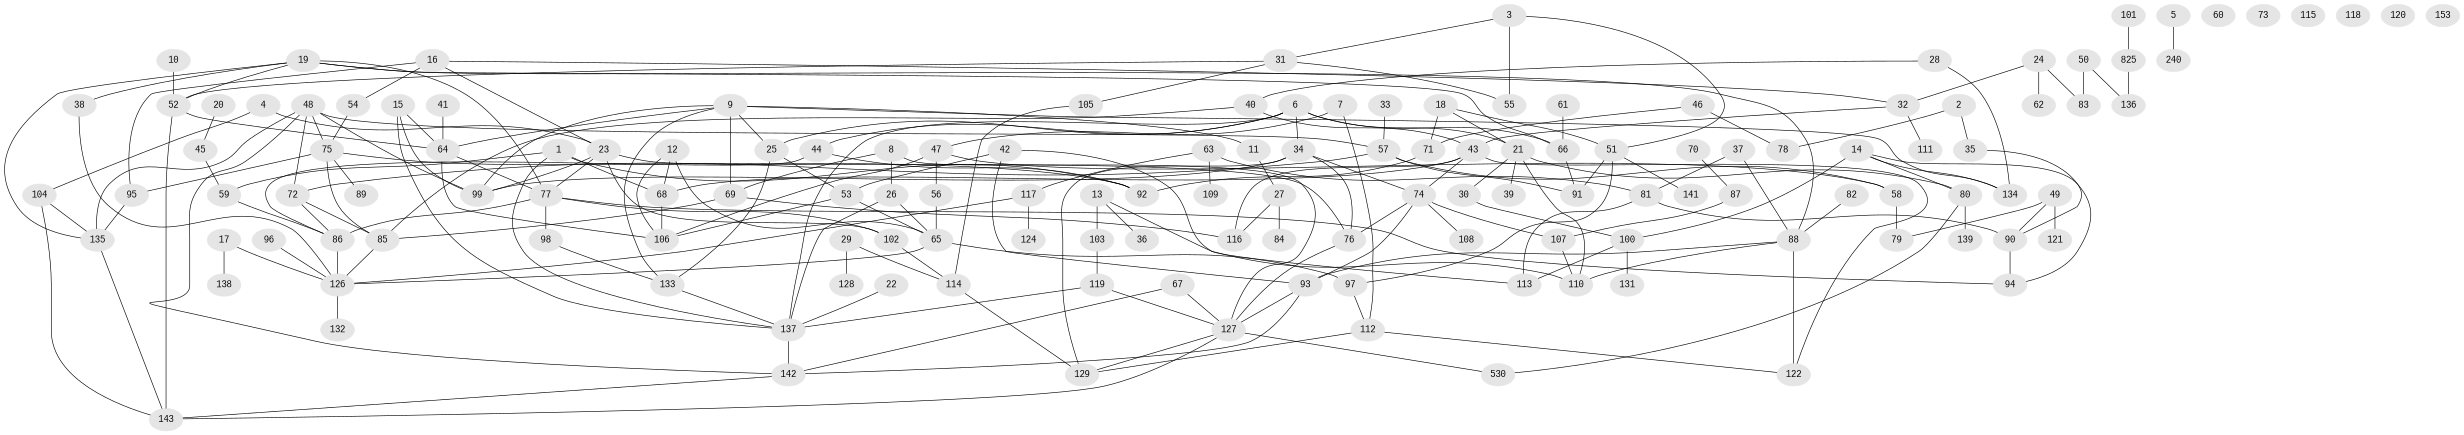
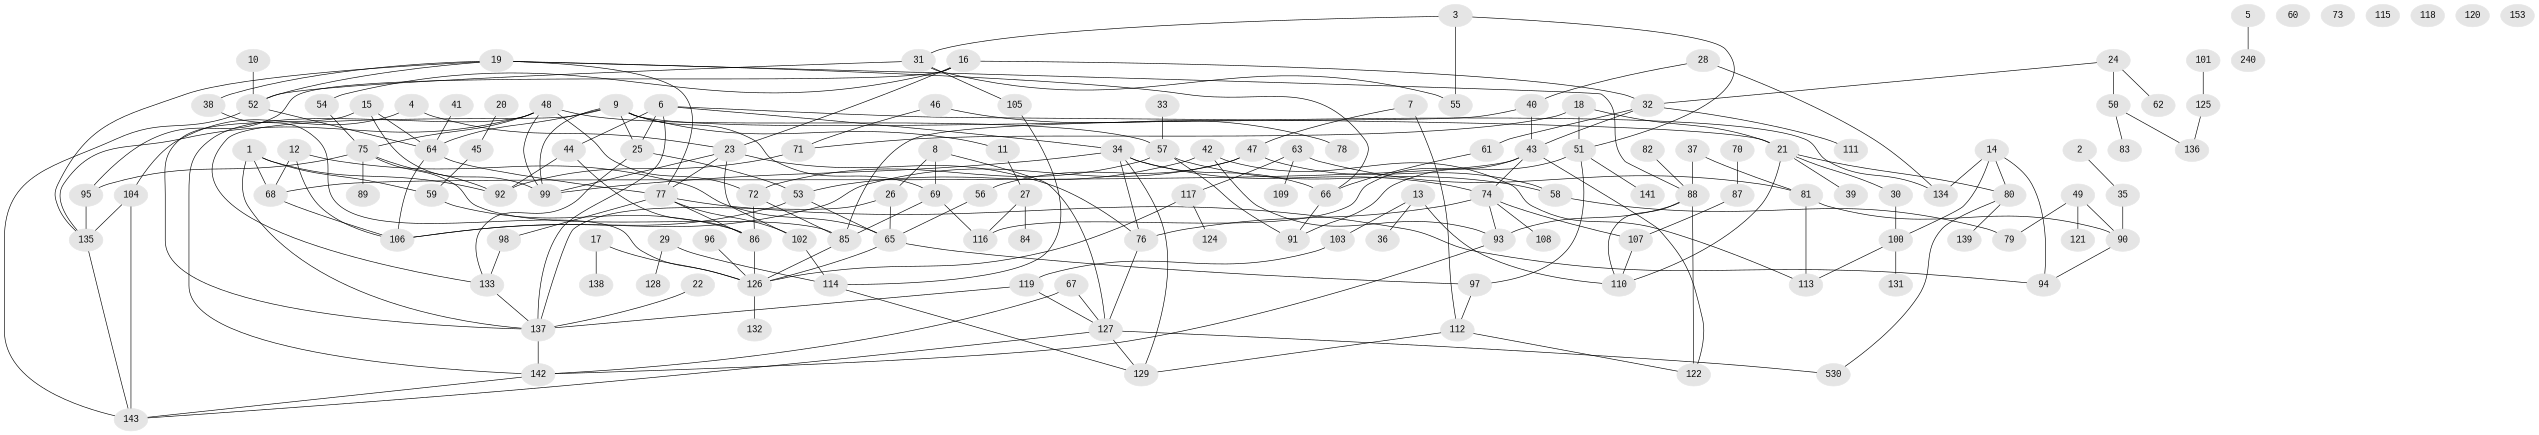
(2129, 60) -> (2203, 105)
(2061, 83) -> (2113, 83)
(1466, 128) -> (1222, 173)
none -> (1549, 129)
(1872, 130) -> none
(1267, 307) -> none
